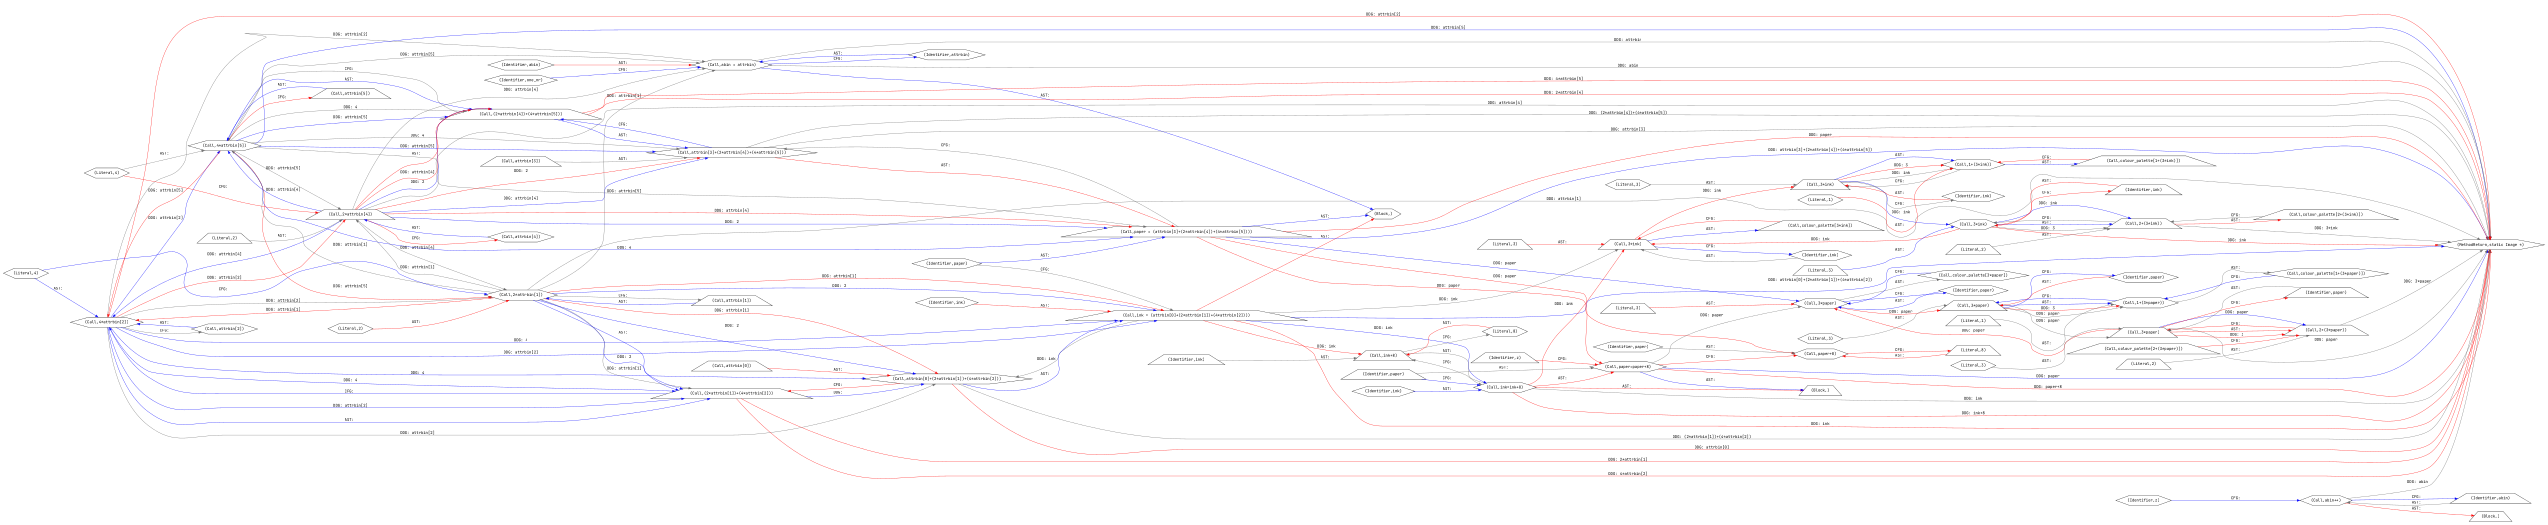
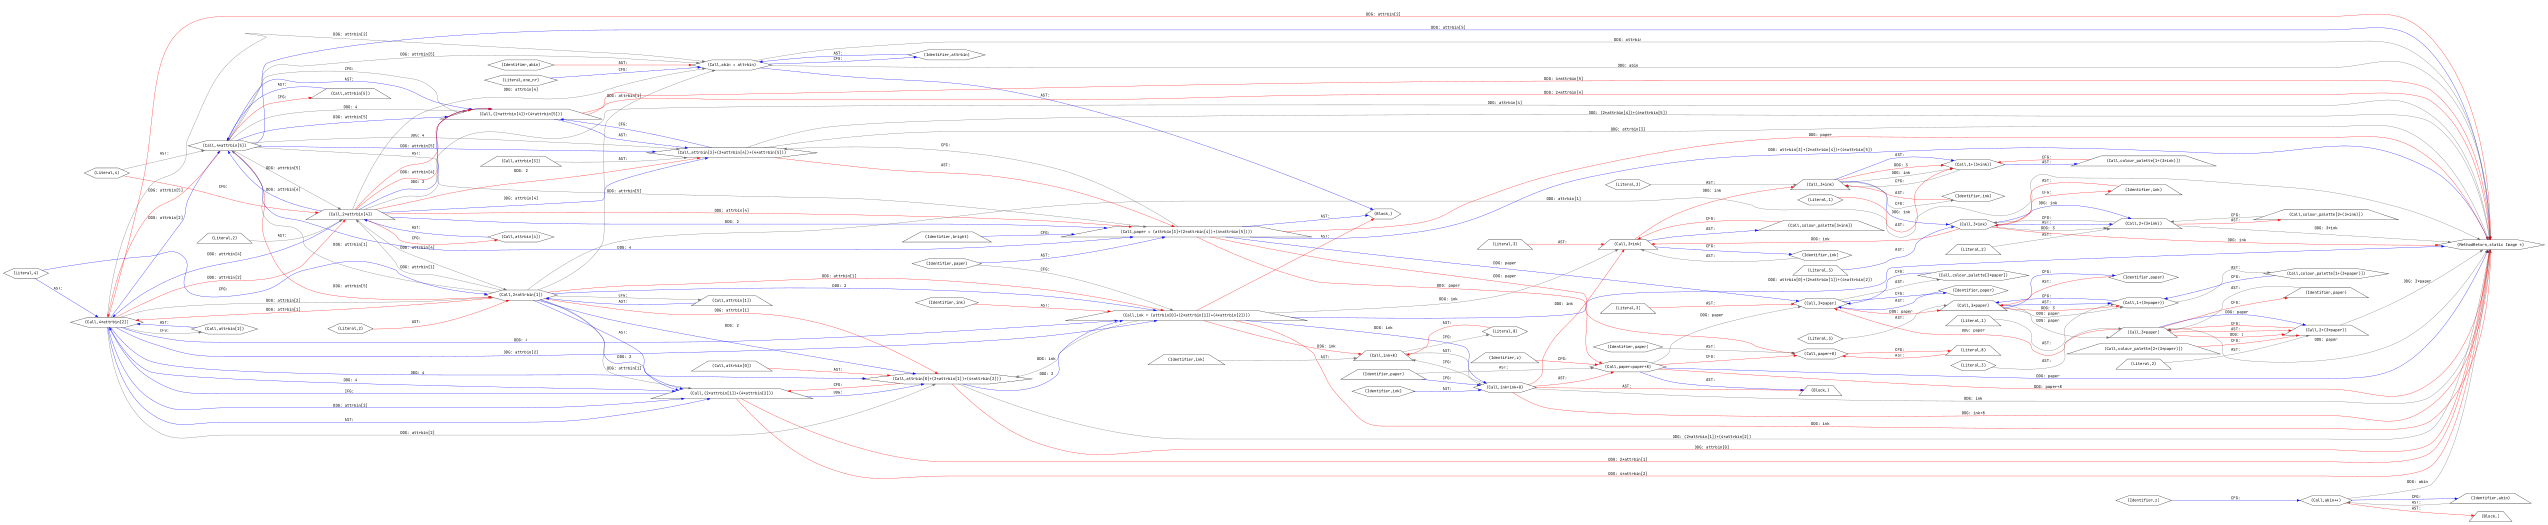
(521, 80) -> (521, 80)
none -> (947, 237)
(1046, 374) -> (1046, 374)
